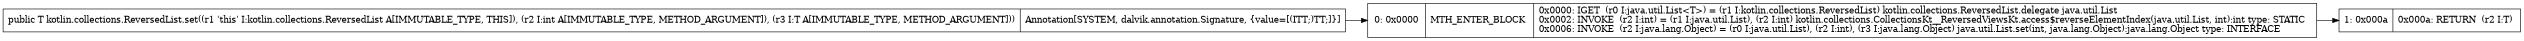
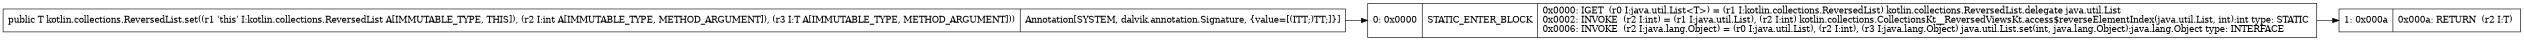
(1478, 20) -> (1480, 20)
